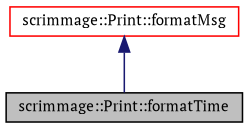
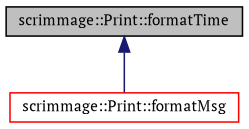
(124, 72) -> (124, 72)
